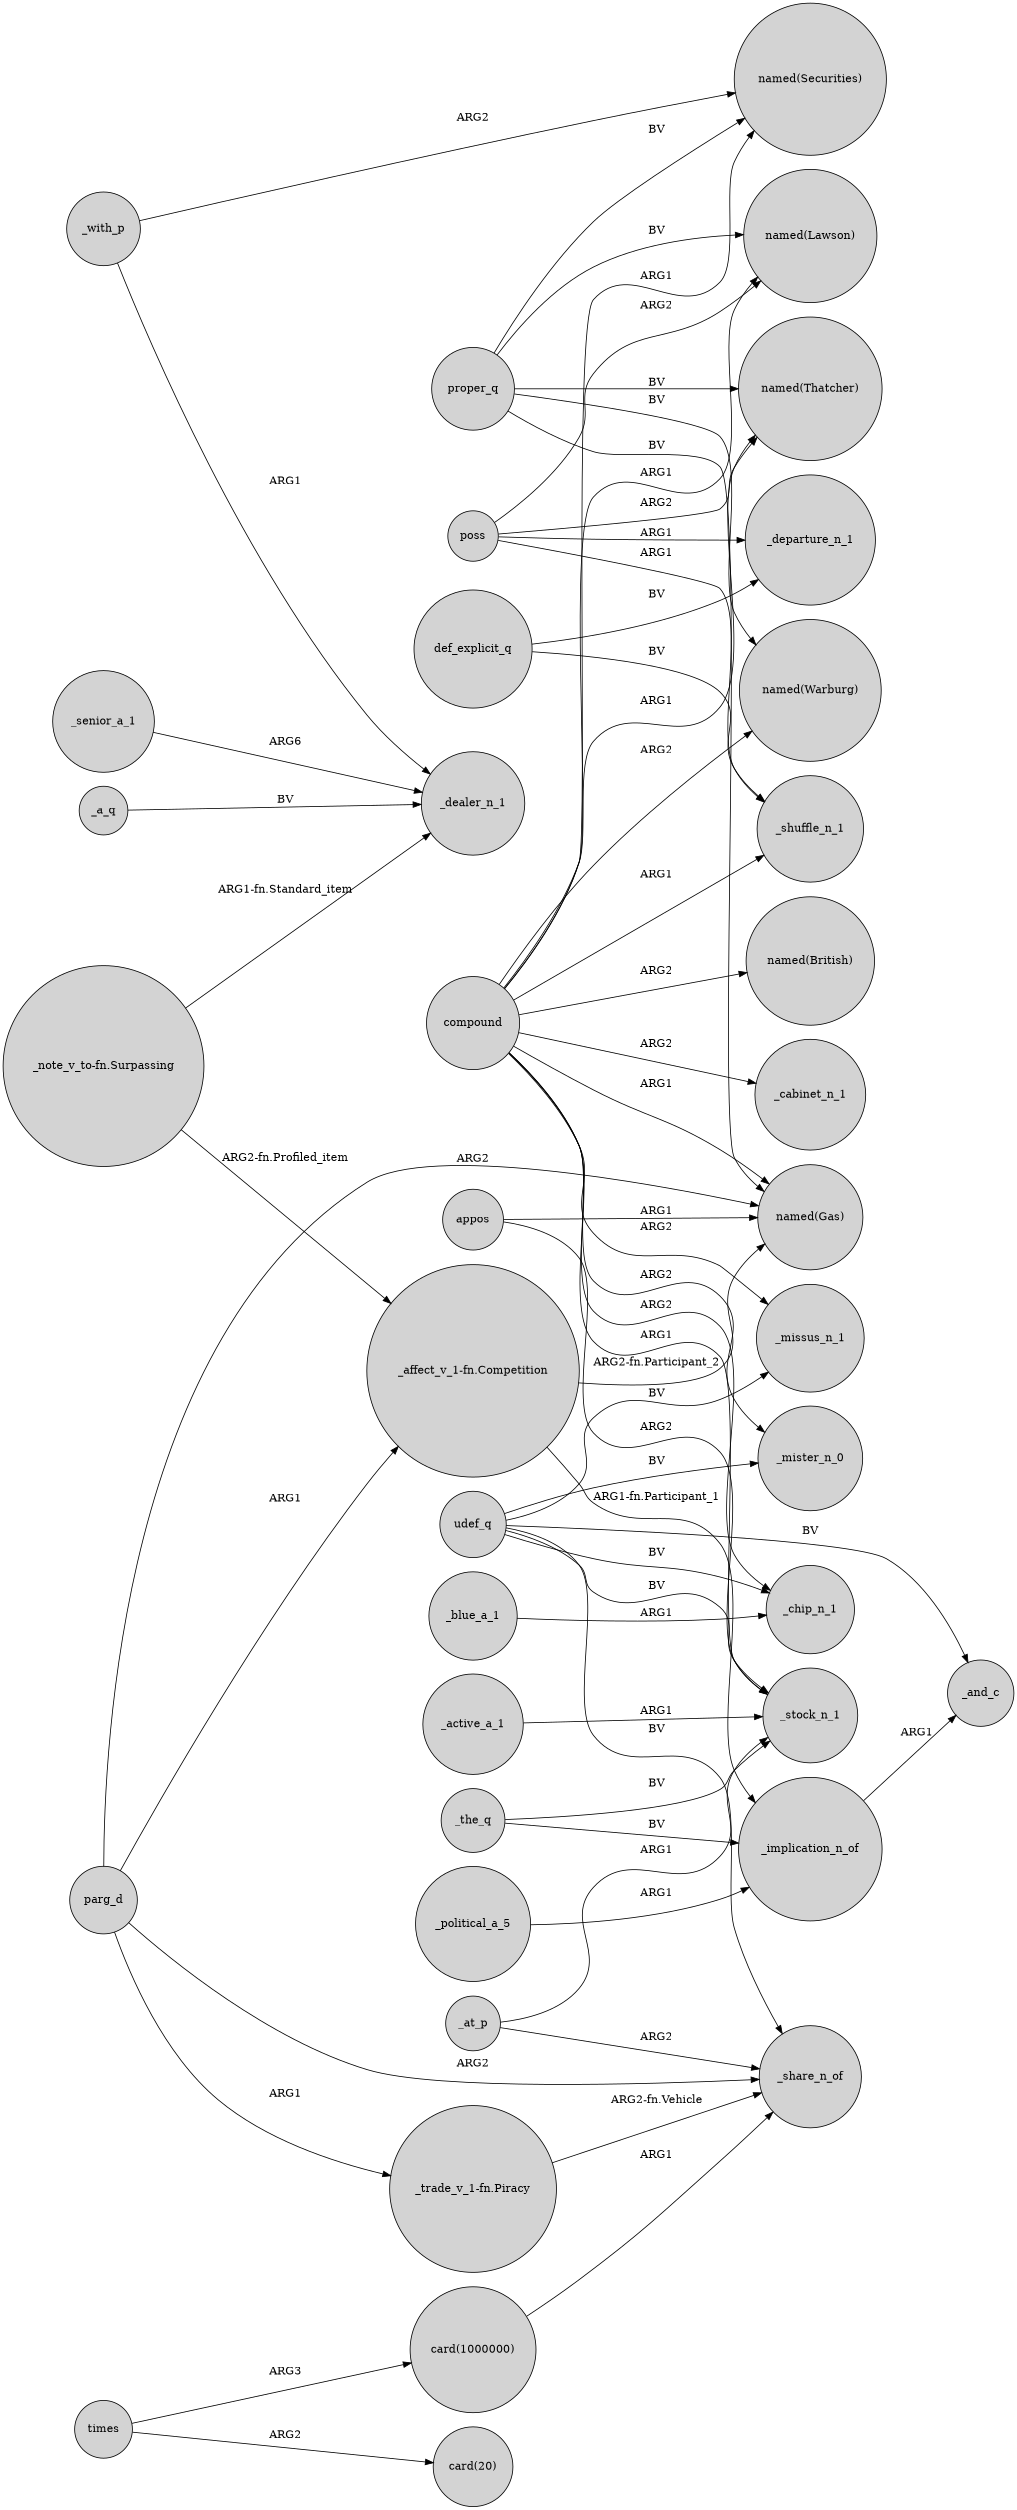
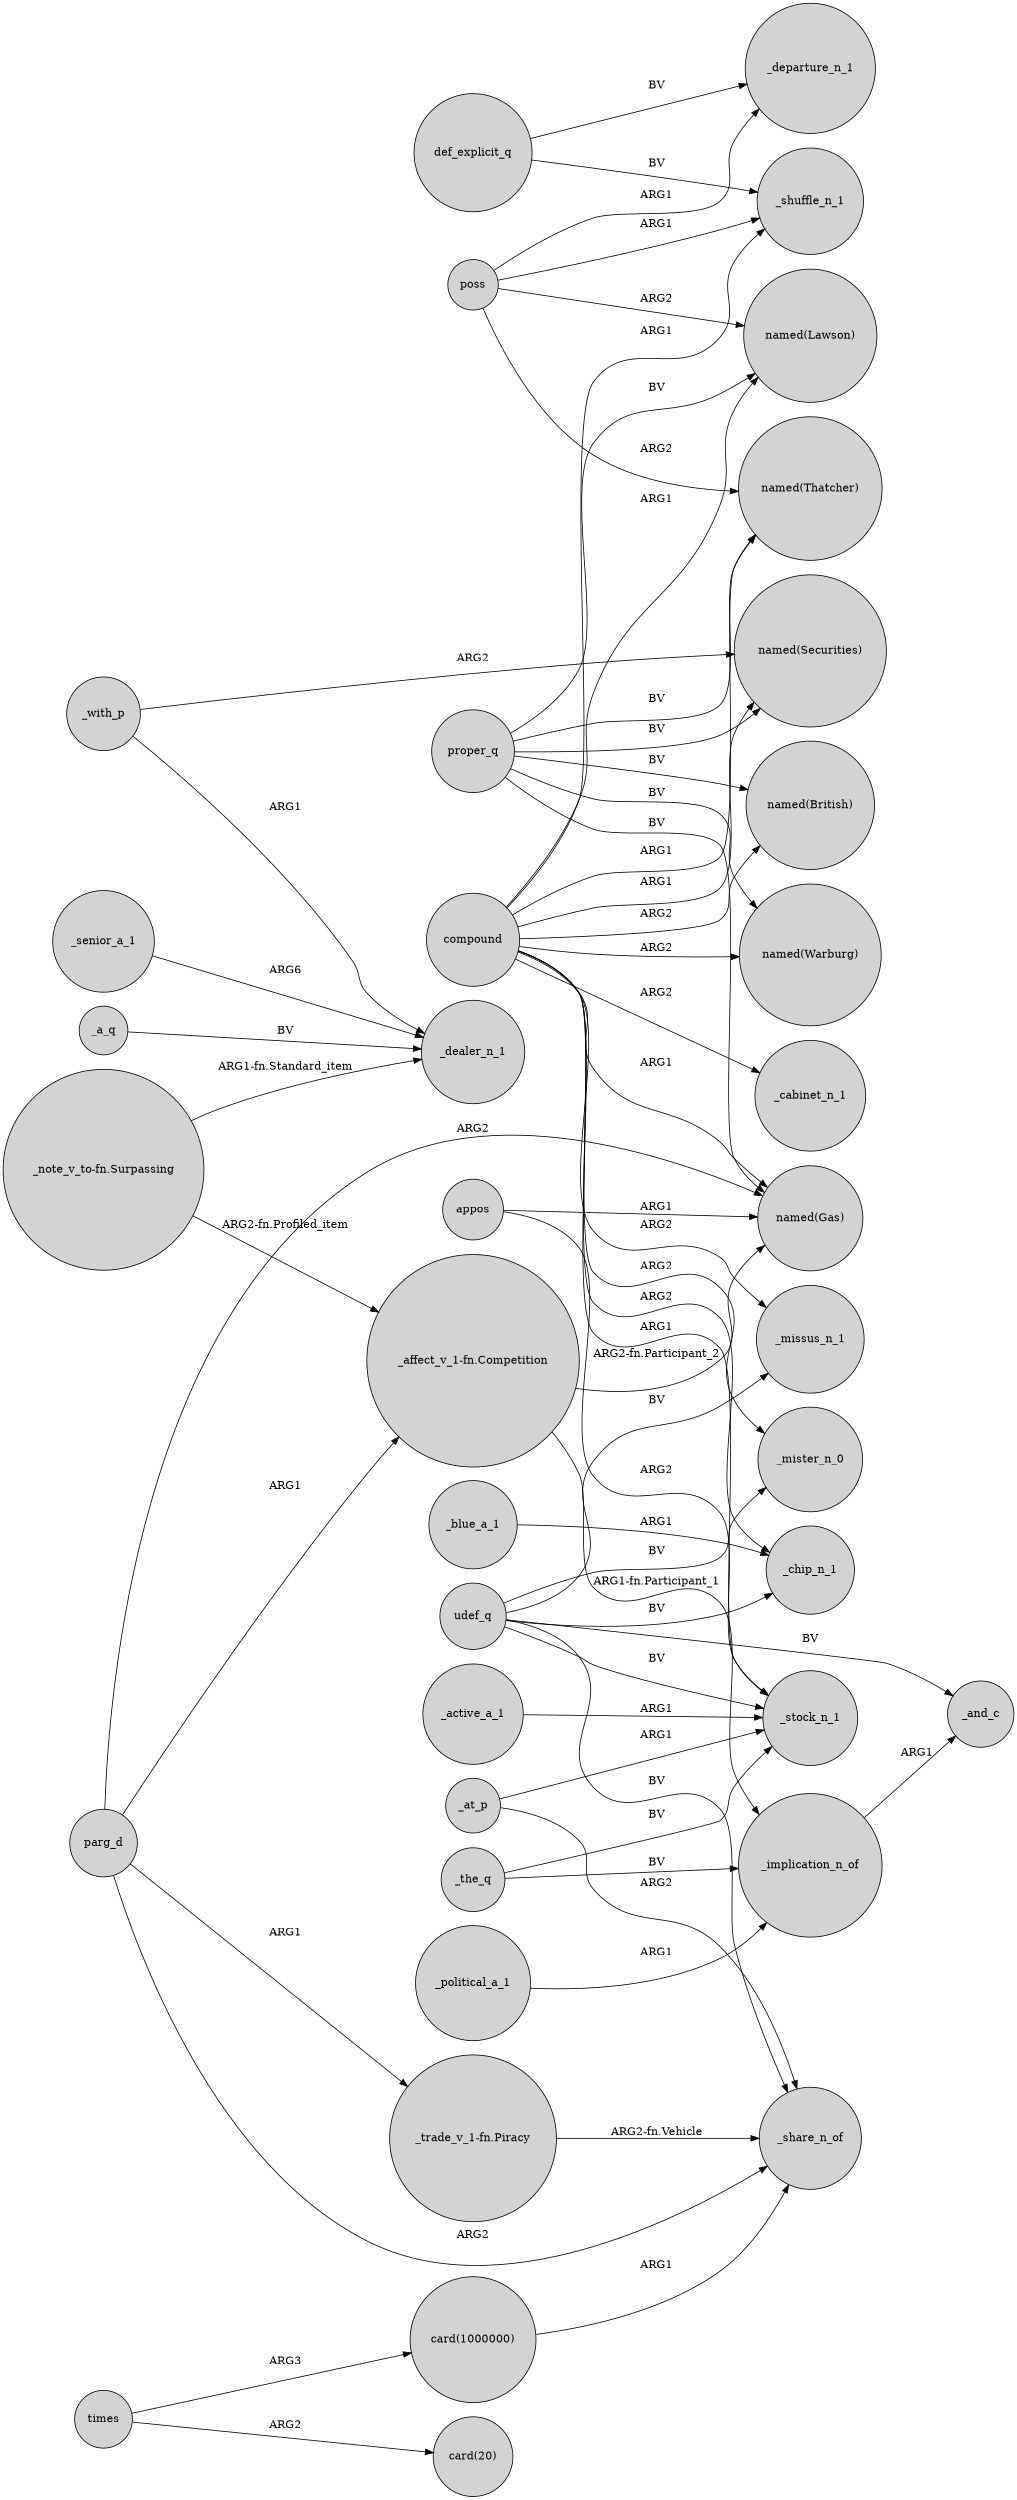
none -> (627, 770)
(473, 1924) -> (473, 1983)
